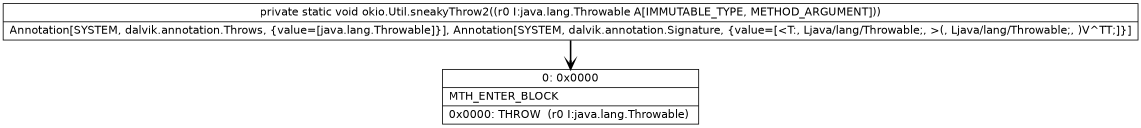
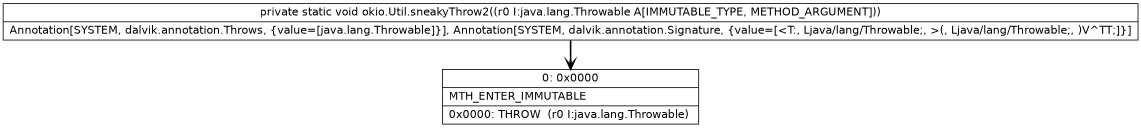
(504, 96) -> (518, 96)
